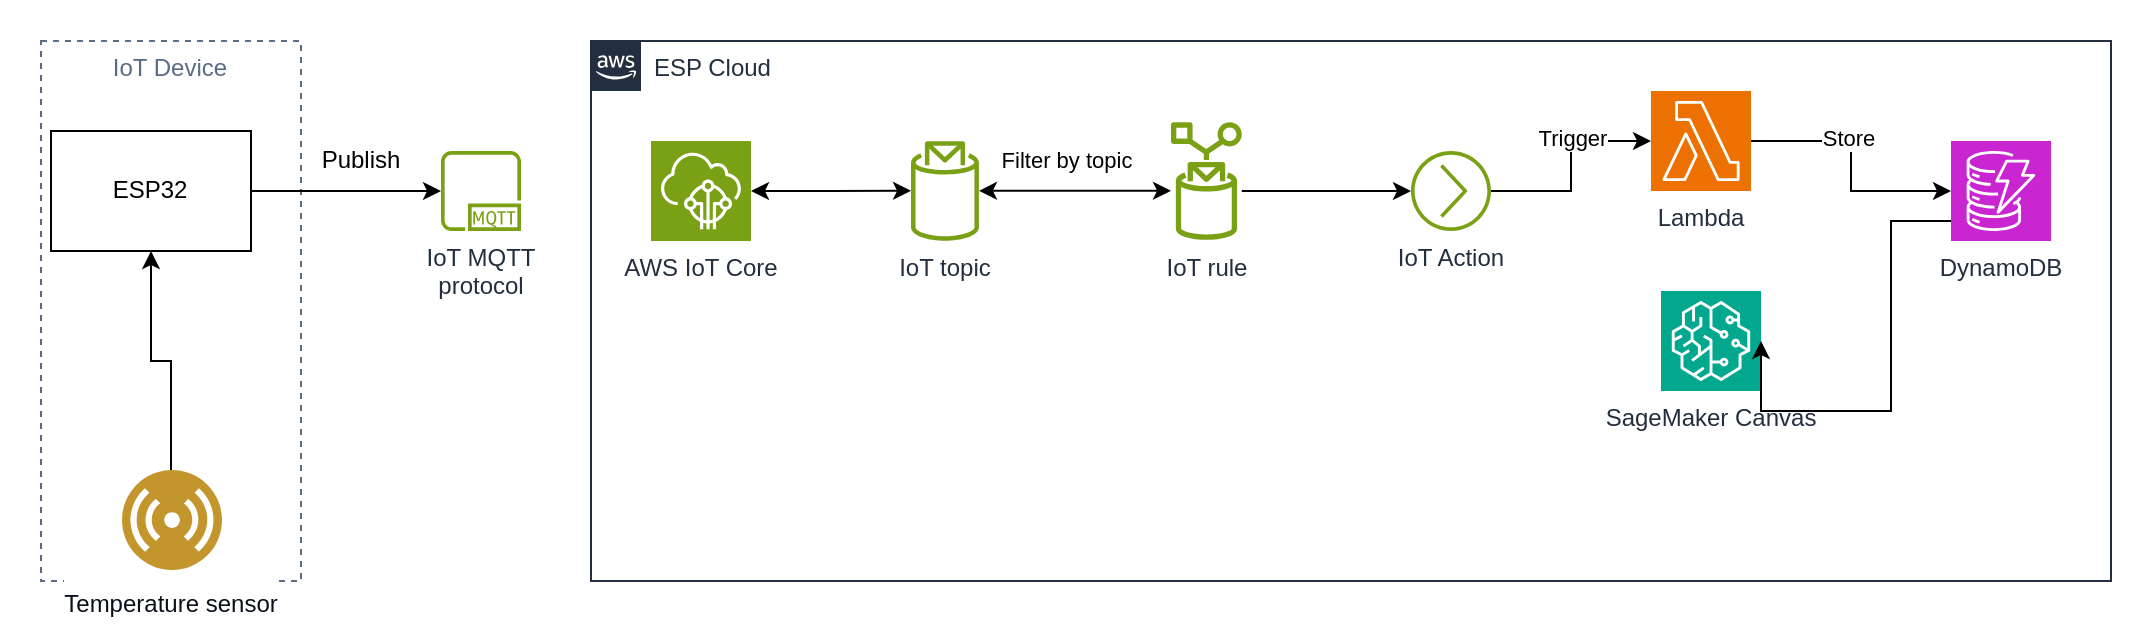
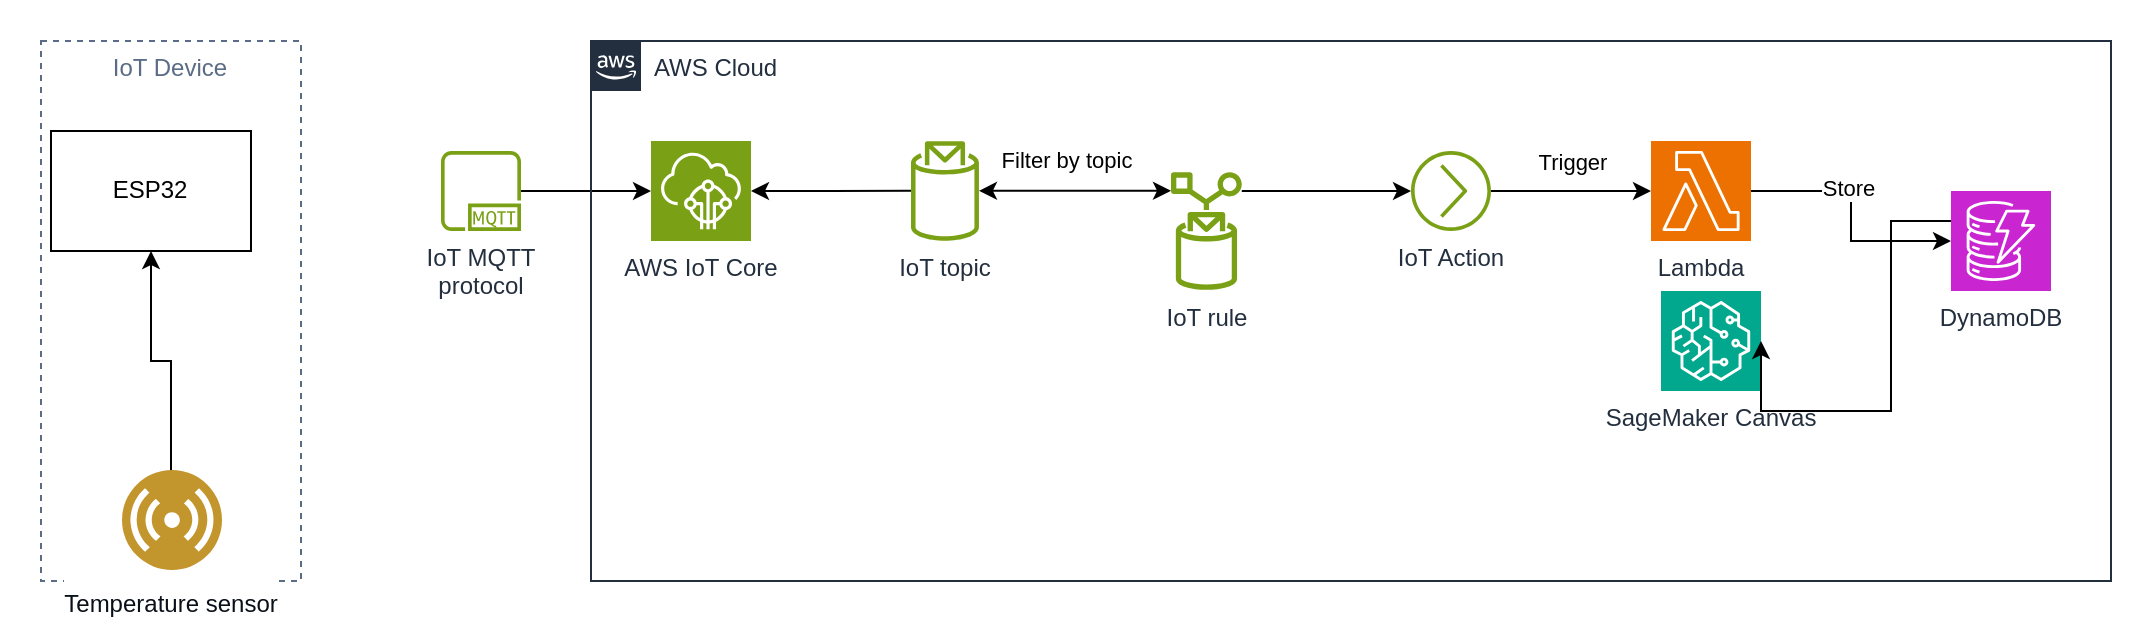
(709, 69) -> (709, 69)
(1701, 141) -> (1701, 191)
(361, 161) -> none
(1206, 181) -> (1206, 231)
(339, 191) -> none
none -> (579, 191)
(896, 191) -> (902, 191)
(2001, 191) -> (2001, 241)
